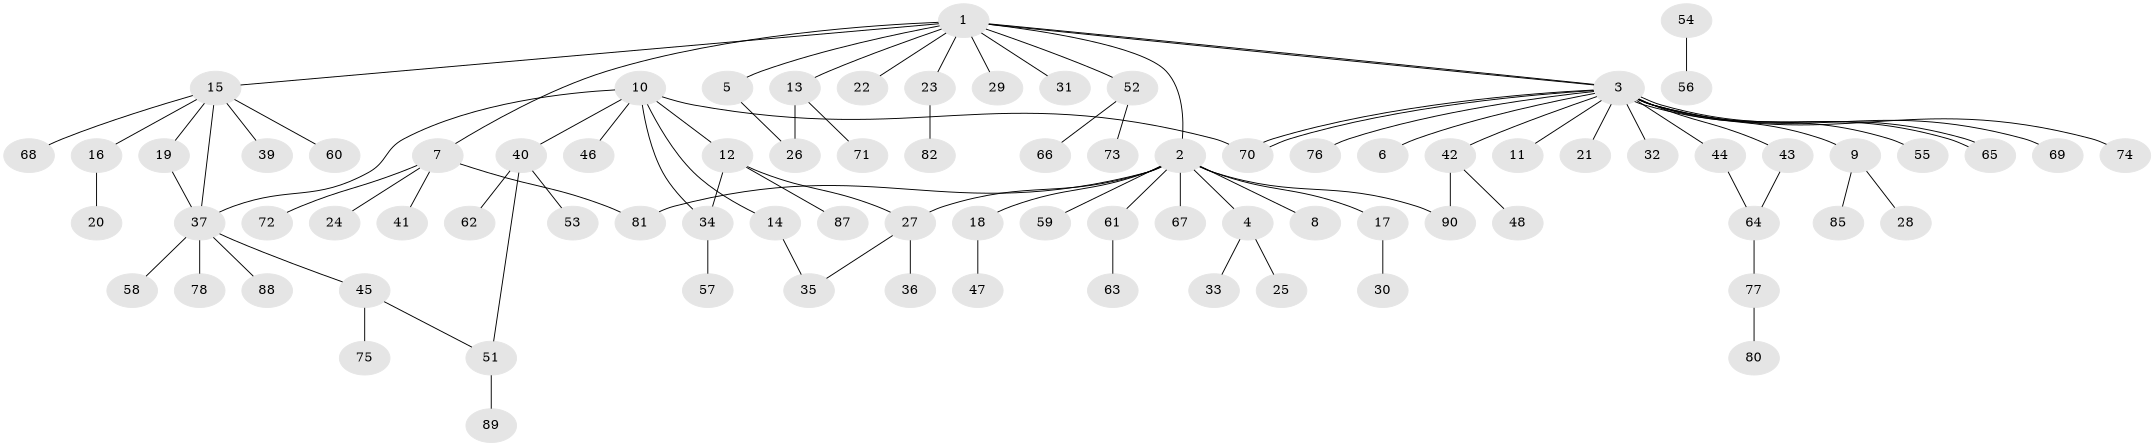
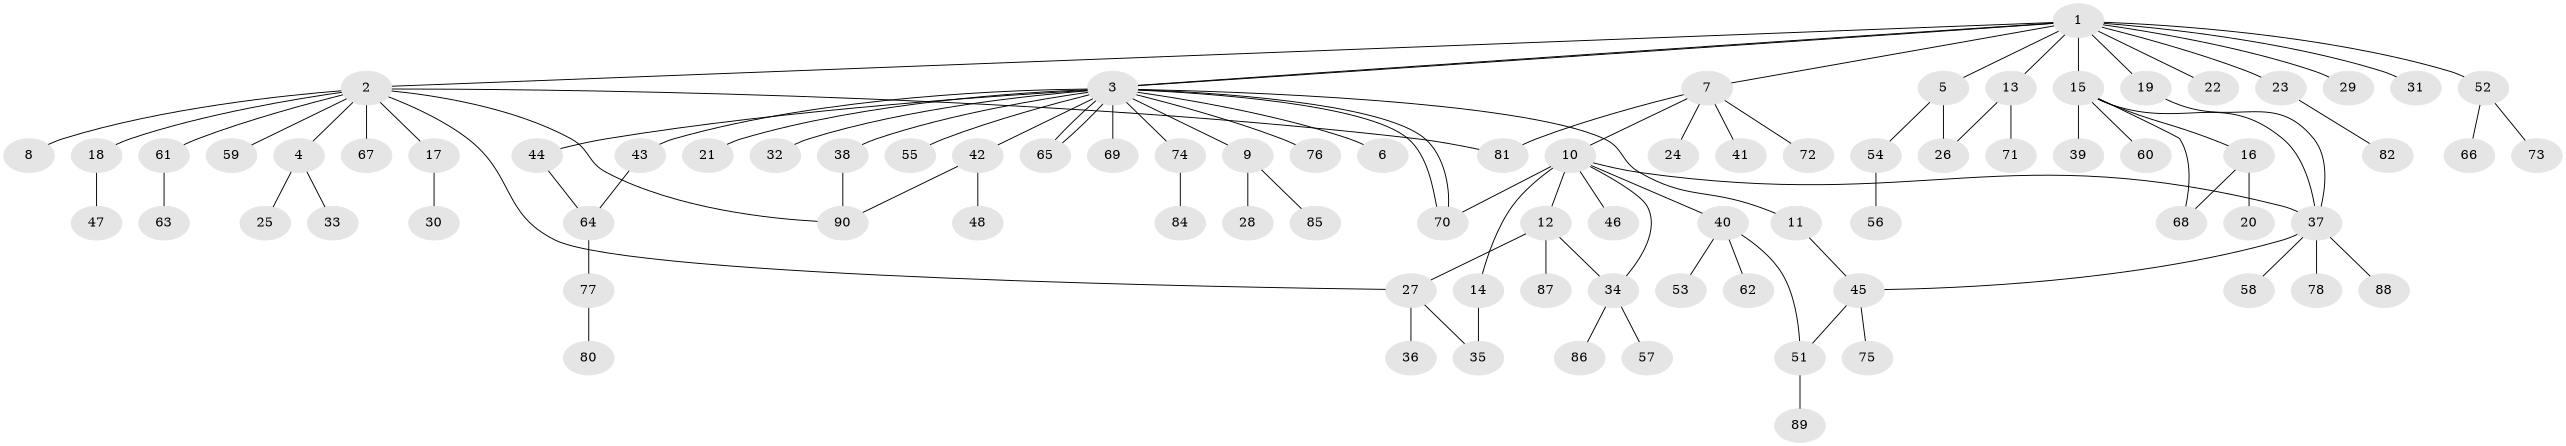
(190, 122) -> (2112, 54)
none -> (1639, 122)
none -> (1910, 122)
none -> (843, 156)
none -> (2218, 186)
none -> (1180, 223)
none -> (1828, 257)
none -> (1580, 358)
